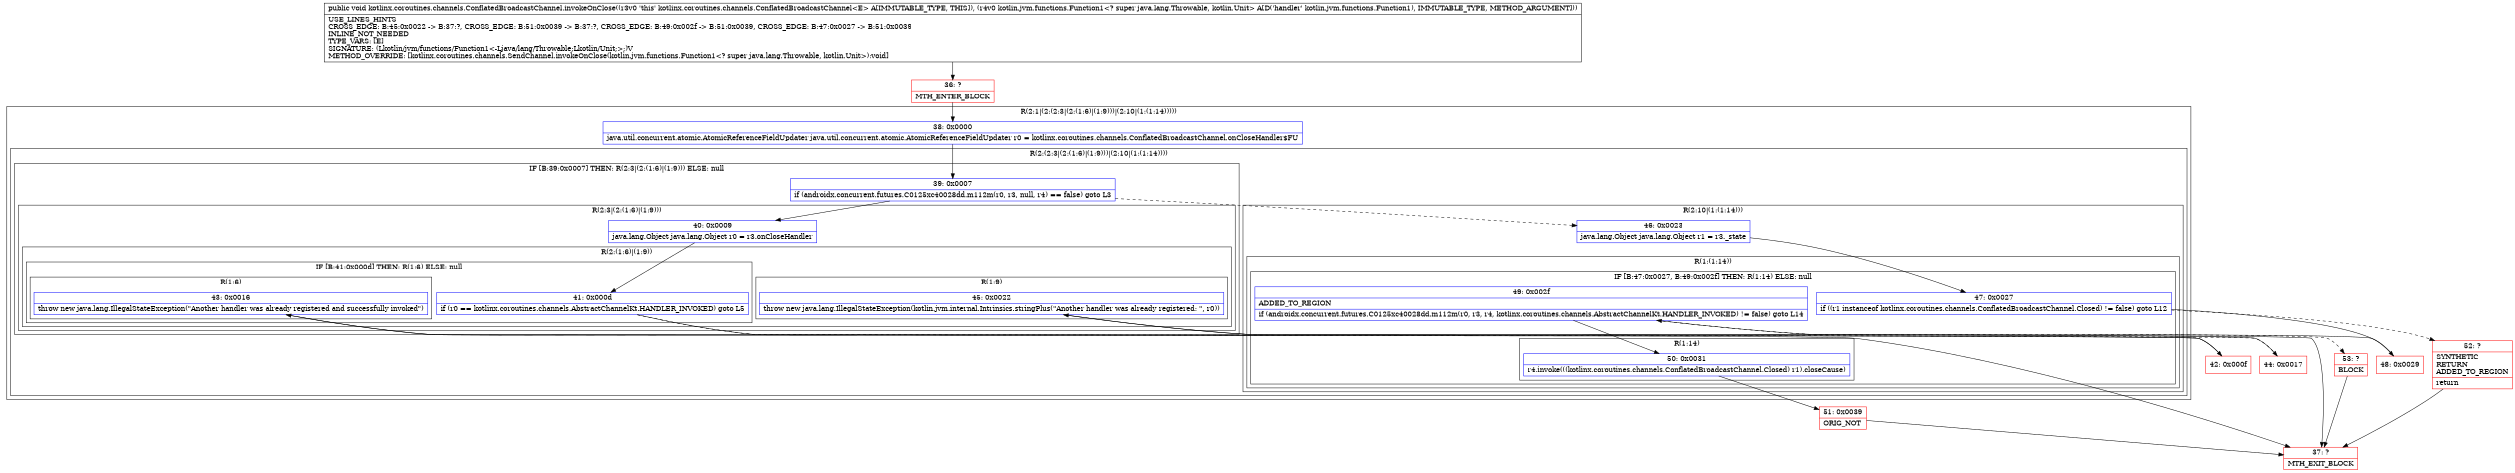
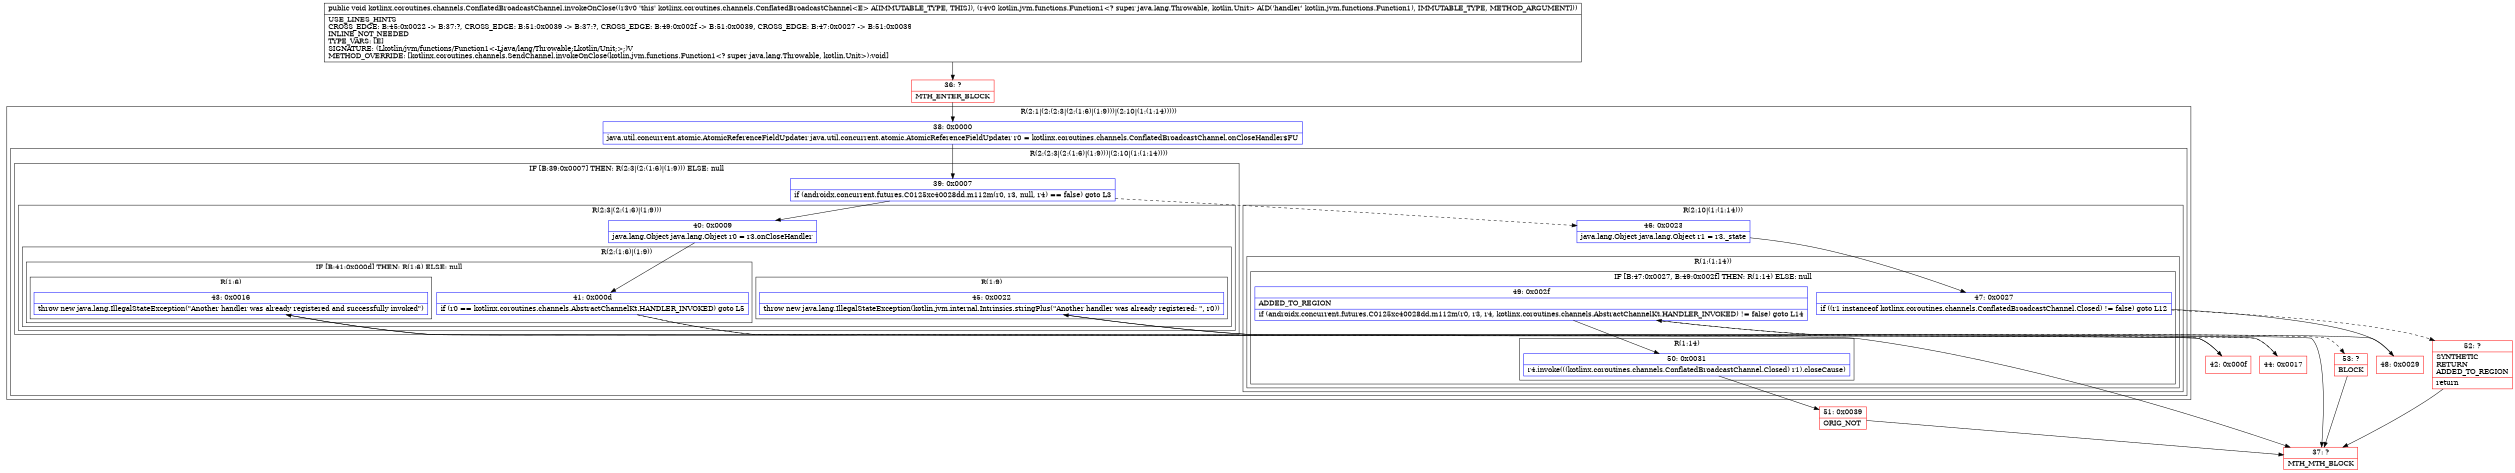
(2321, 464) -> (2321, 464)
